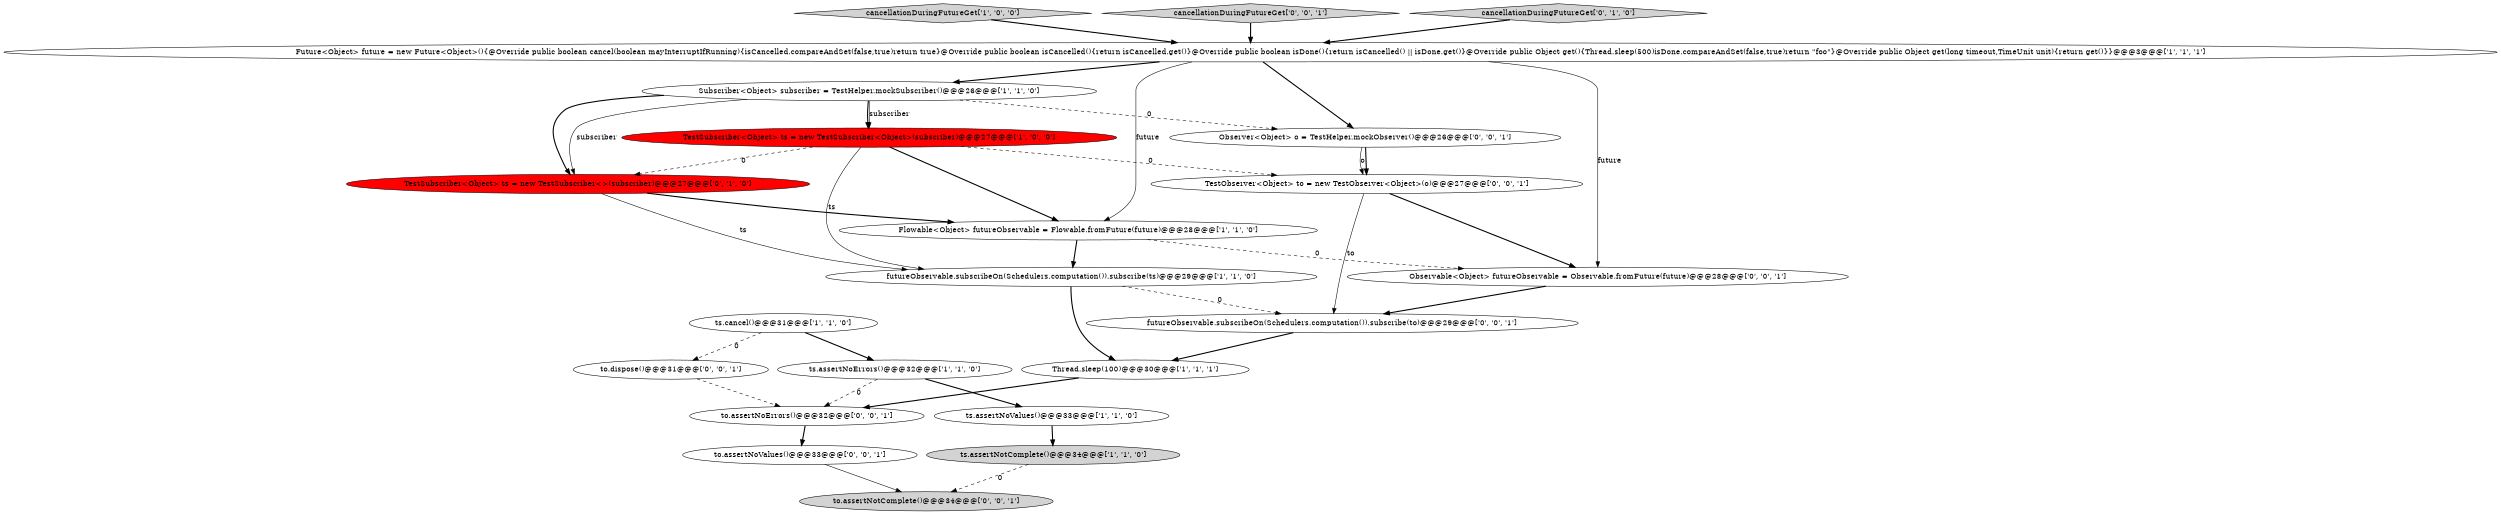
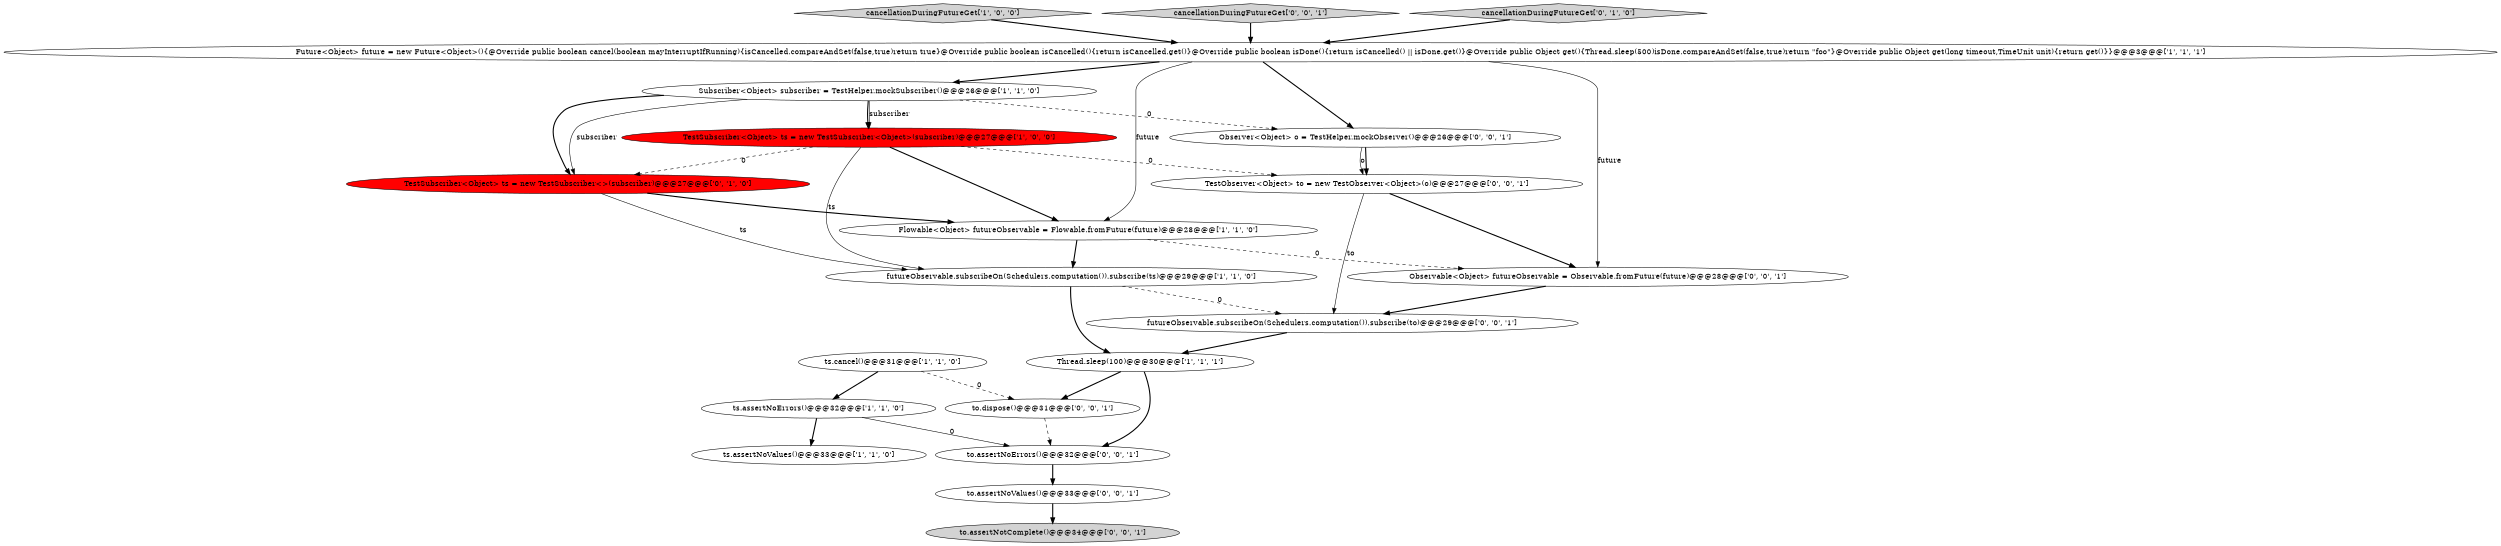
none -> (1094, 384)
(853, 392) -> (933, 431)
(1053, 455) -> none
(860, 477) -> (1053, 511)
